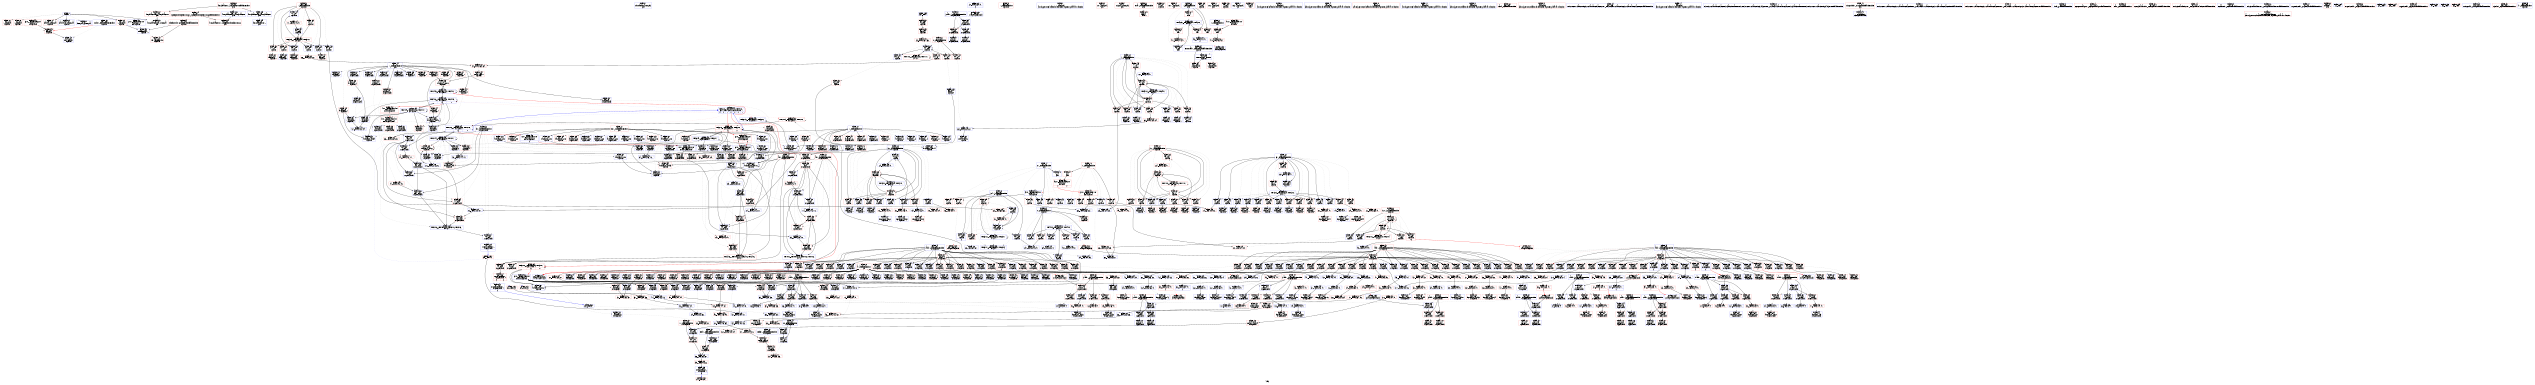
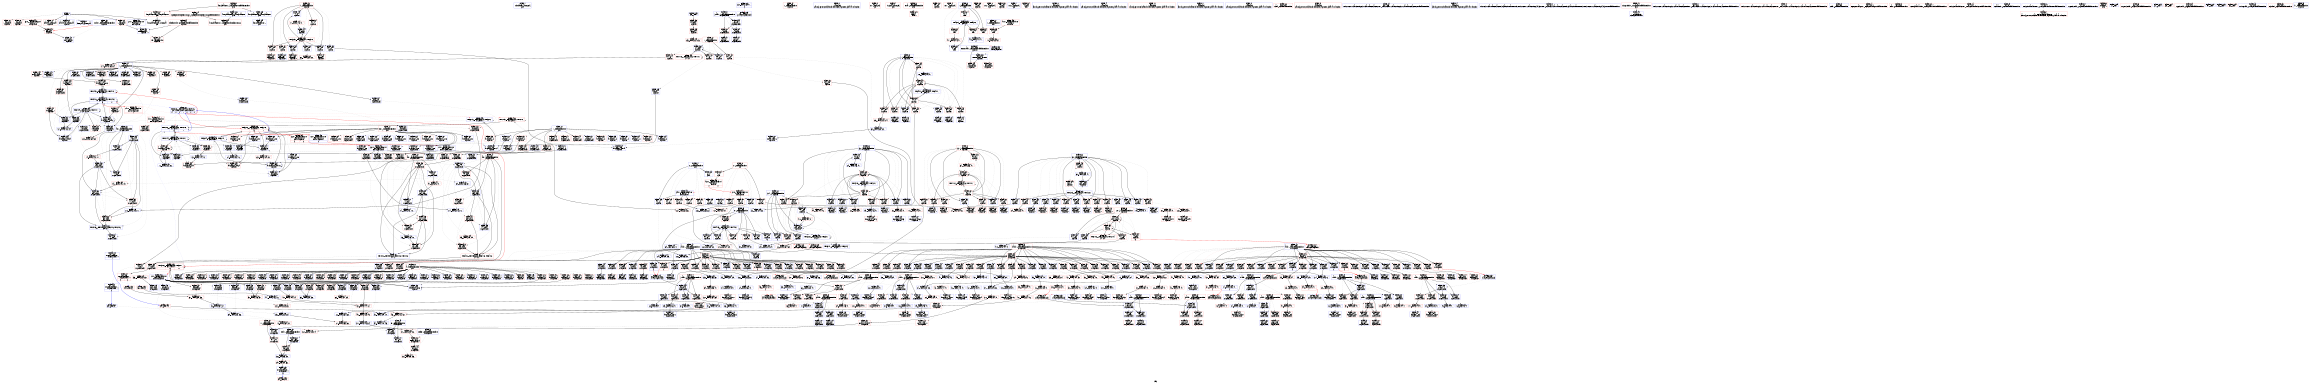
none -> (848, 183)
(1343, 219) -> none
none -> (741, 224)
none -> (202, 277)
